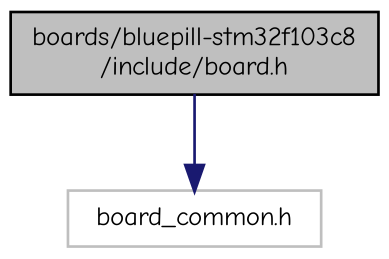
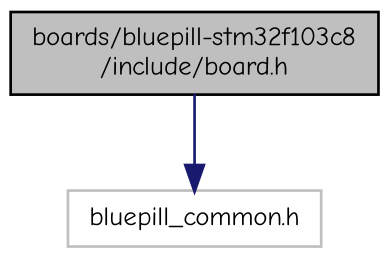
(195, 219) -> (195, 219)
